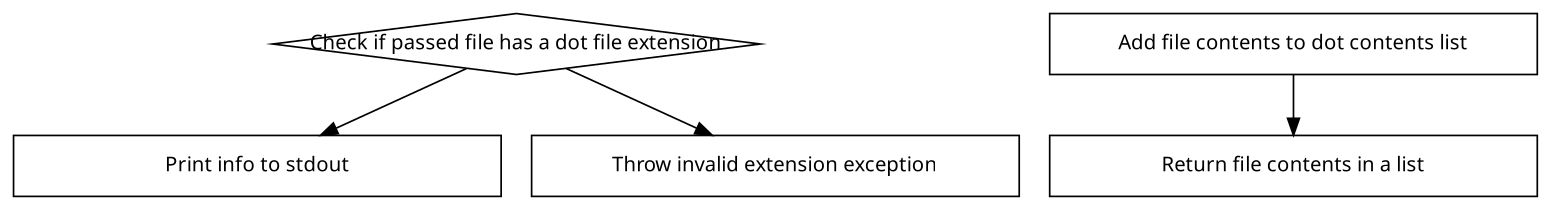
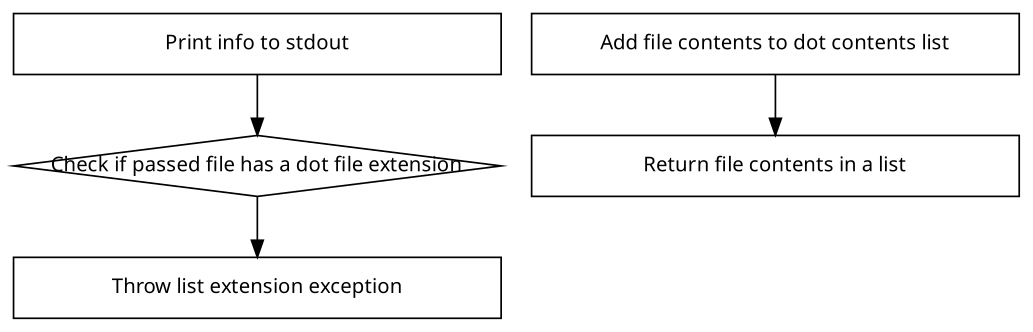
(401, 98) -> (257, 97)
(775, 166) -> (257, 288)
